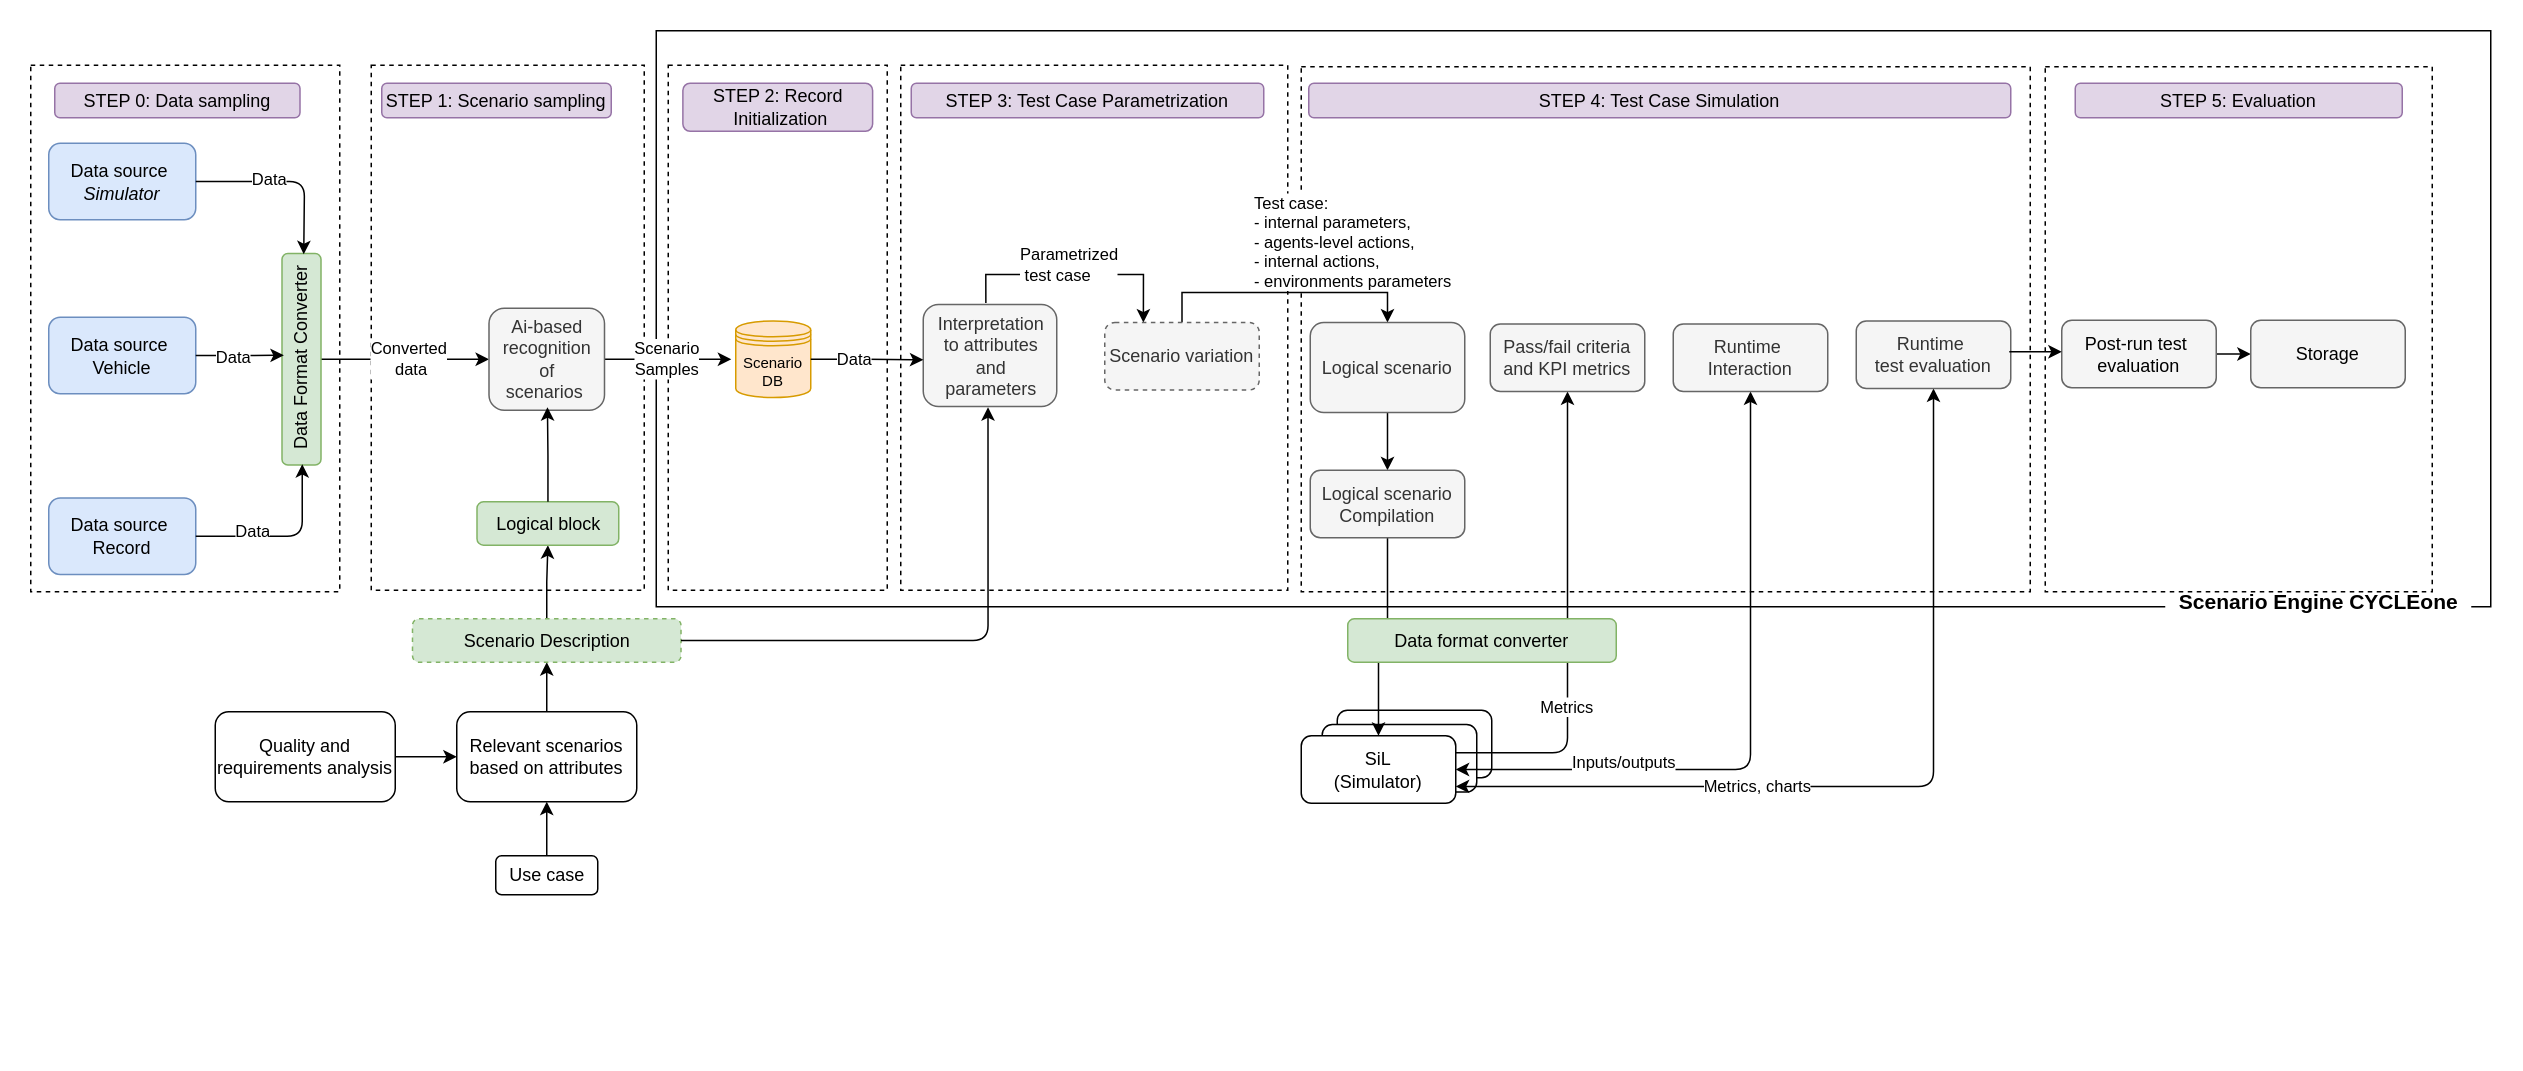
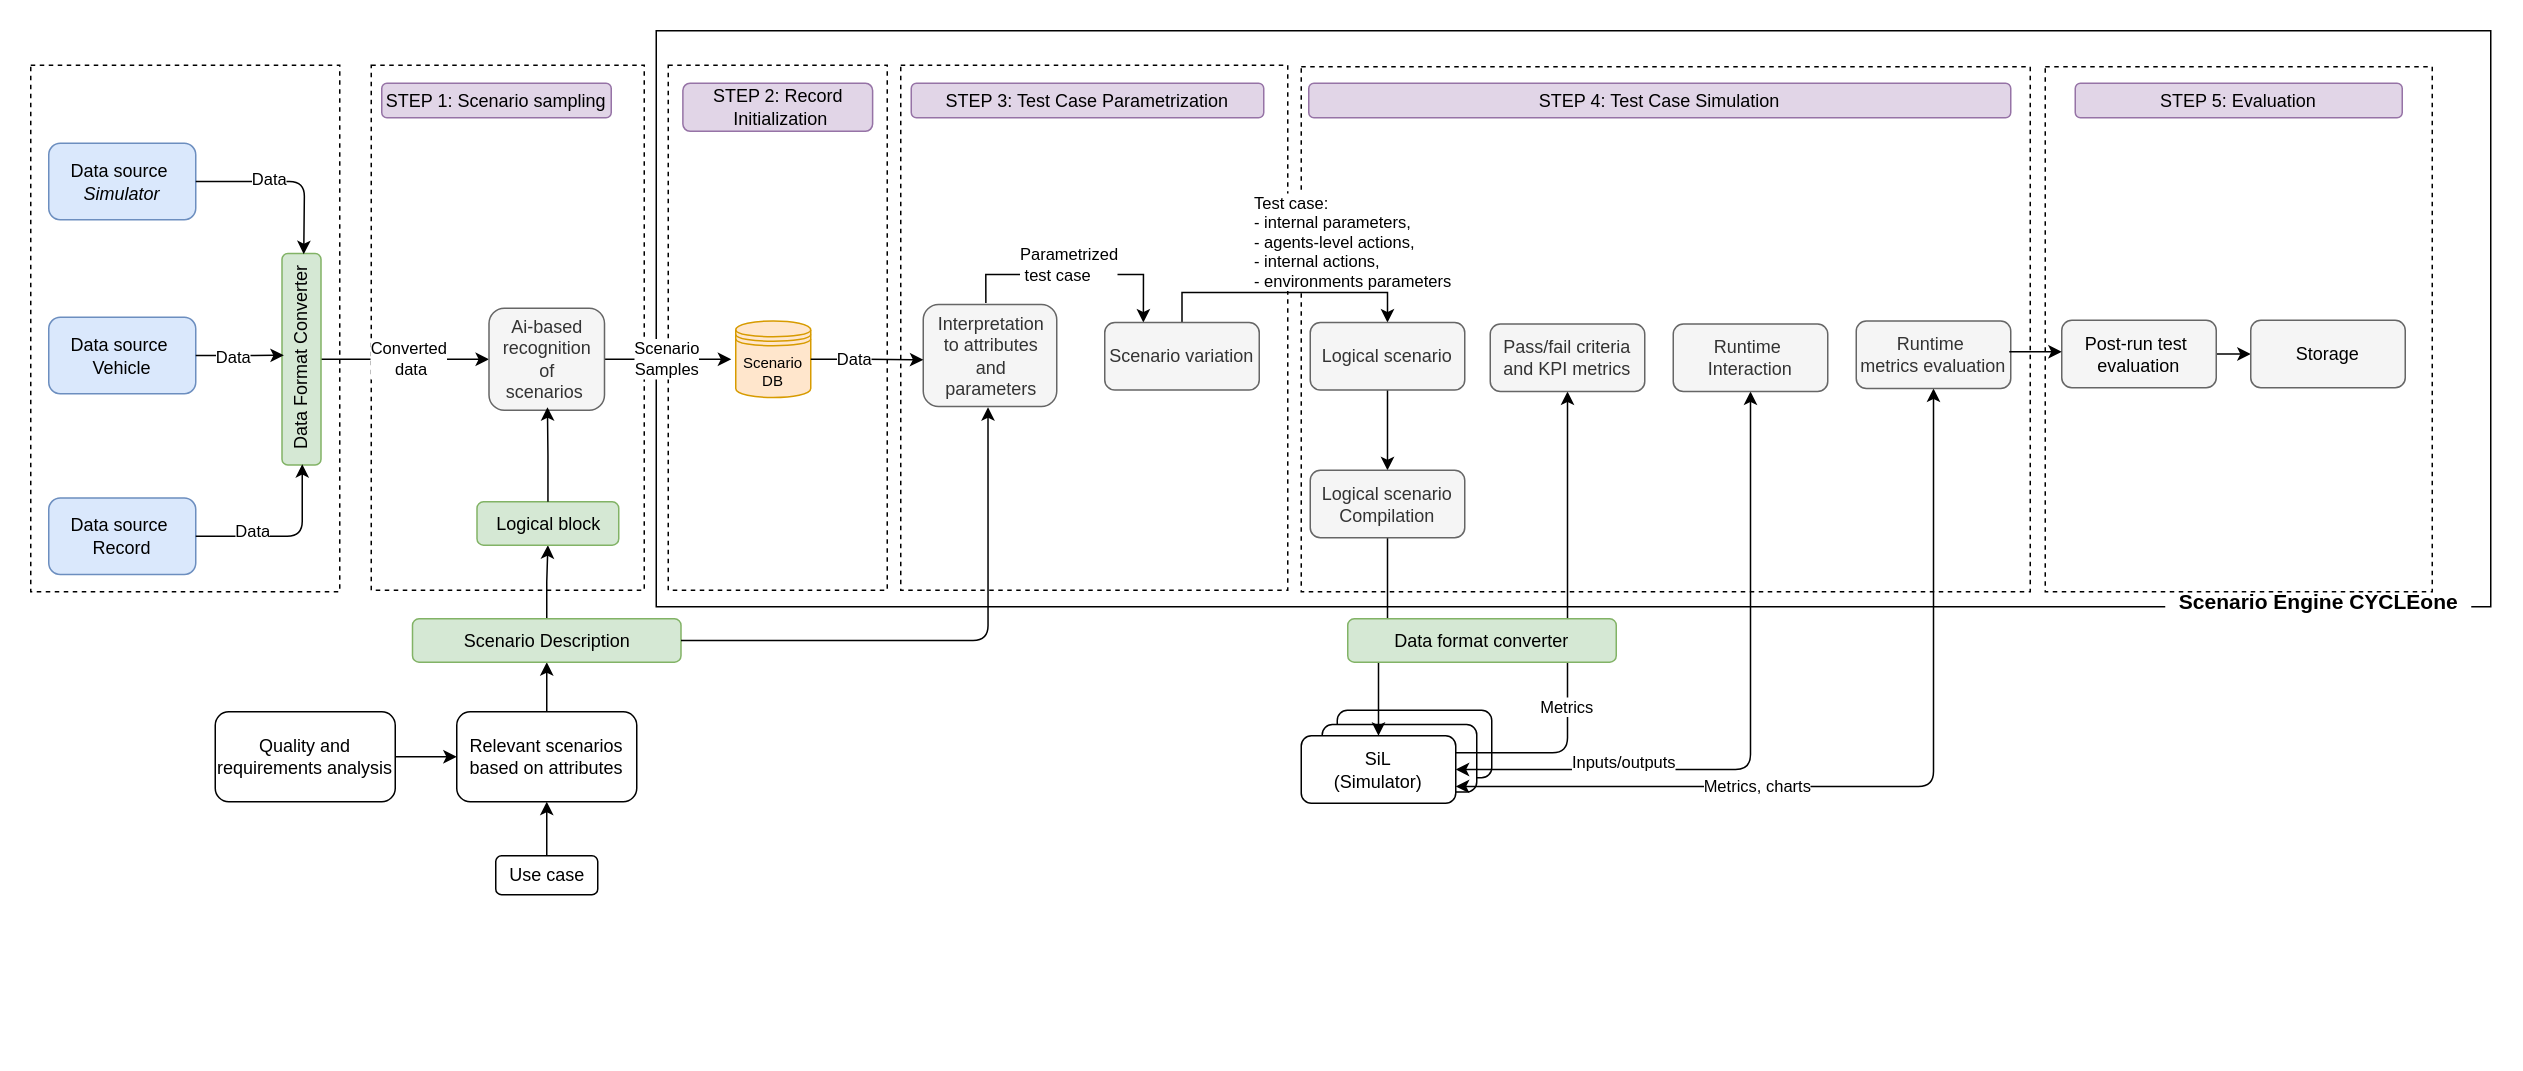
(177, 101) -> none
(1934, 355) -> (1934, 355)
(1182, 356) -> (1182, 356)
(1388, 368) -> (1388, 356)
(547, 641) -> (547, 641)
